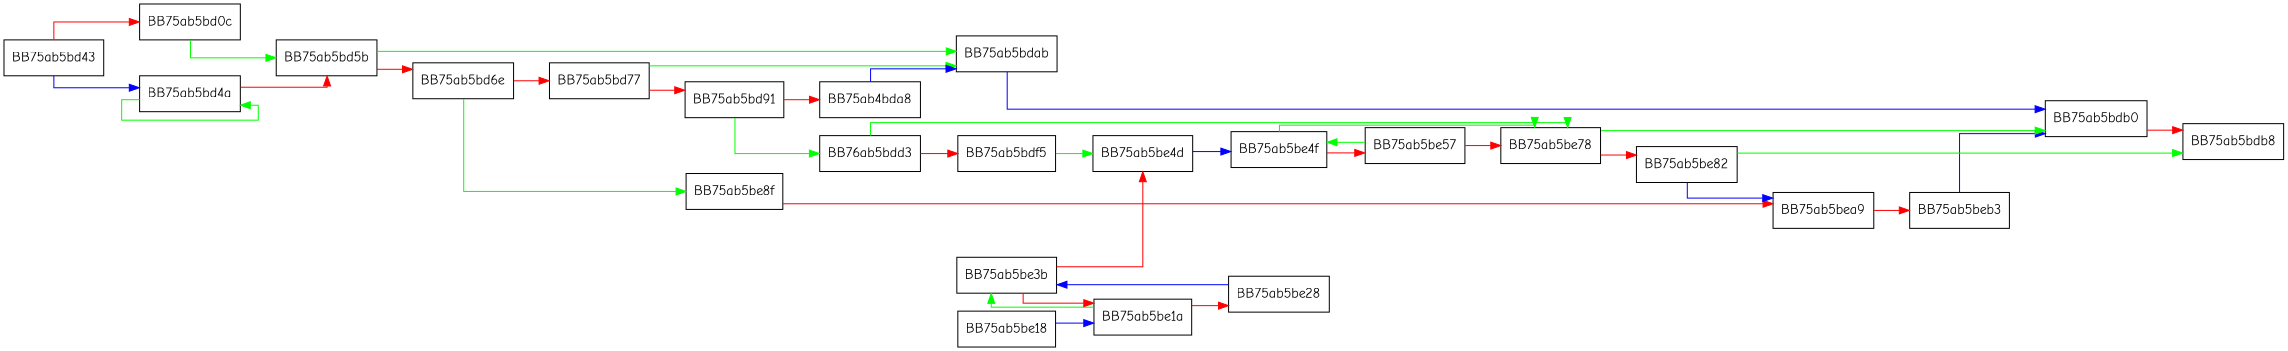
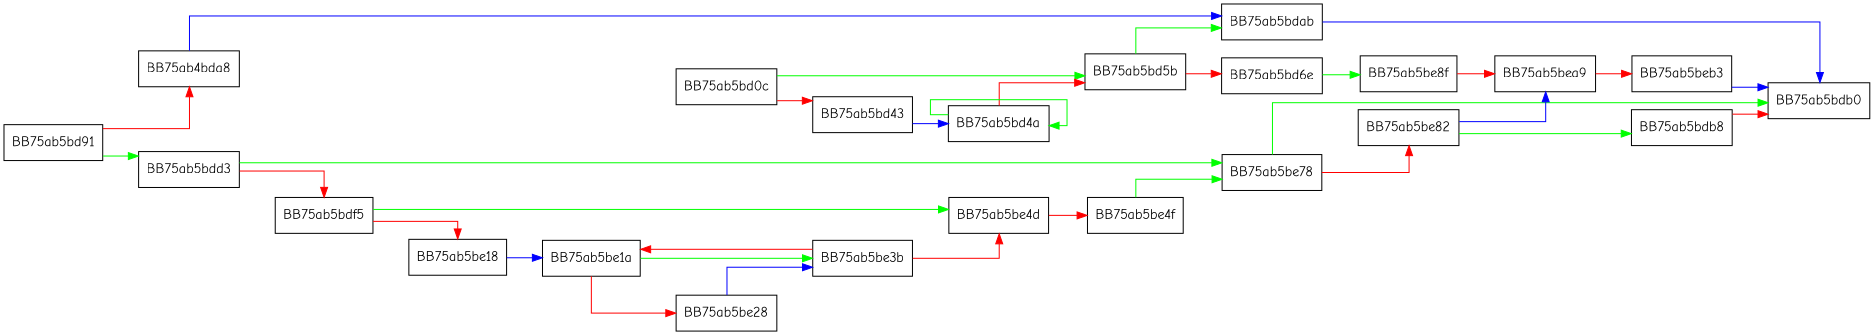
(83, 22) -> (790, 101)
(599, 81) -> none
(2160, 130) -> (1745, 114)
(1415, 146) -> none
(1207, 152) -> (1063, 215)
(870, 154) -> (189, 170)
none -> (419, 221)
